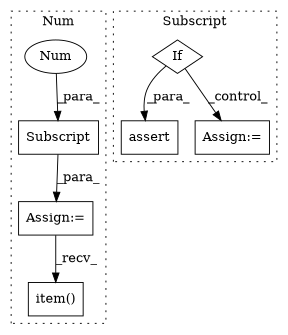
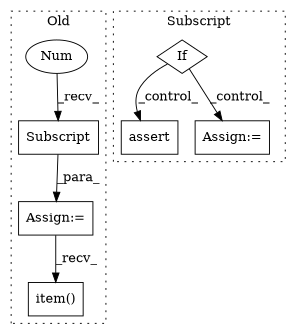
(59, 22) -> (59, 22)
(78, 97) -> (79, 97)
(168, 97) -> (168, 97)
